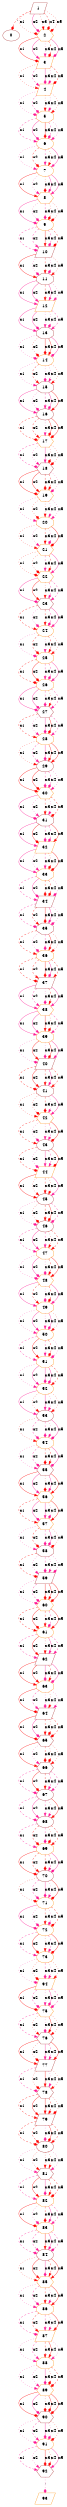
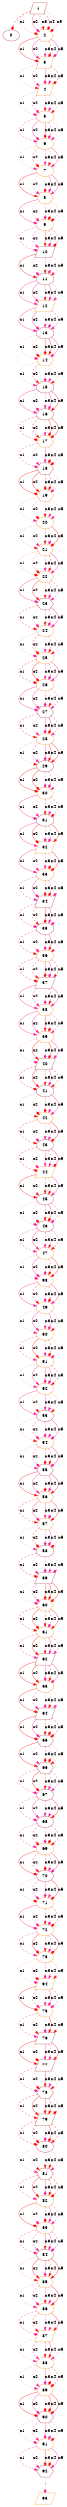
(45, 360) -> (45, 360)
(45, 1281) -> (45, 1281)
(45, 2038) -> (45, 2038)
